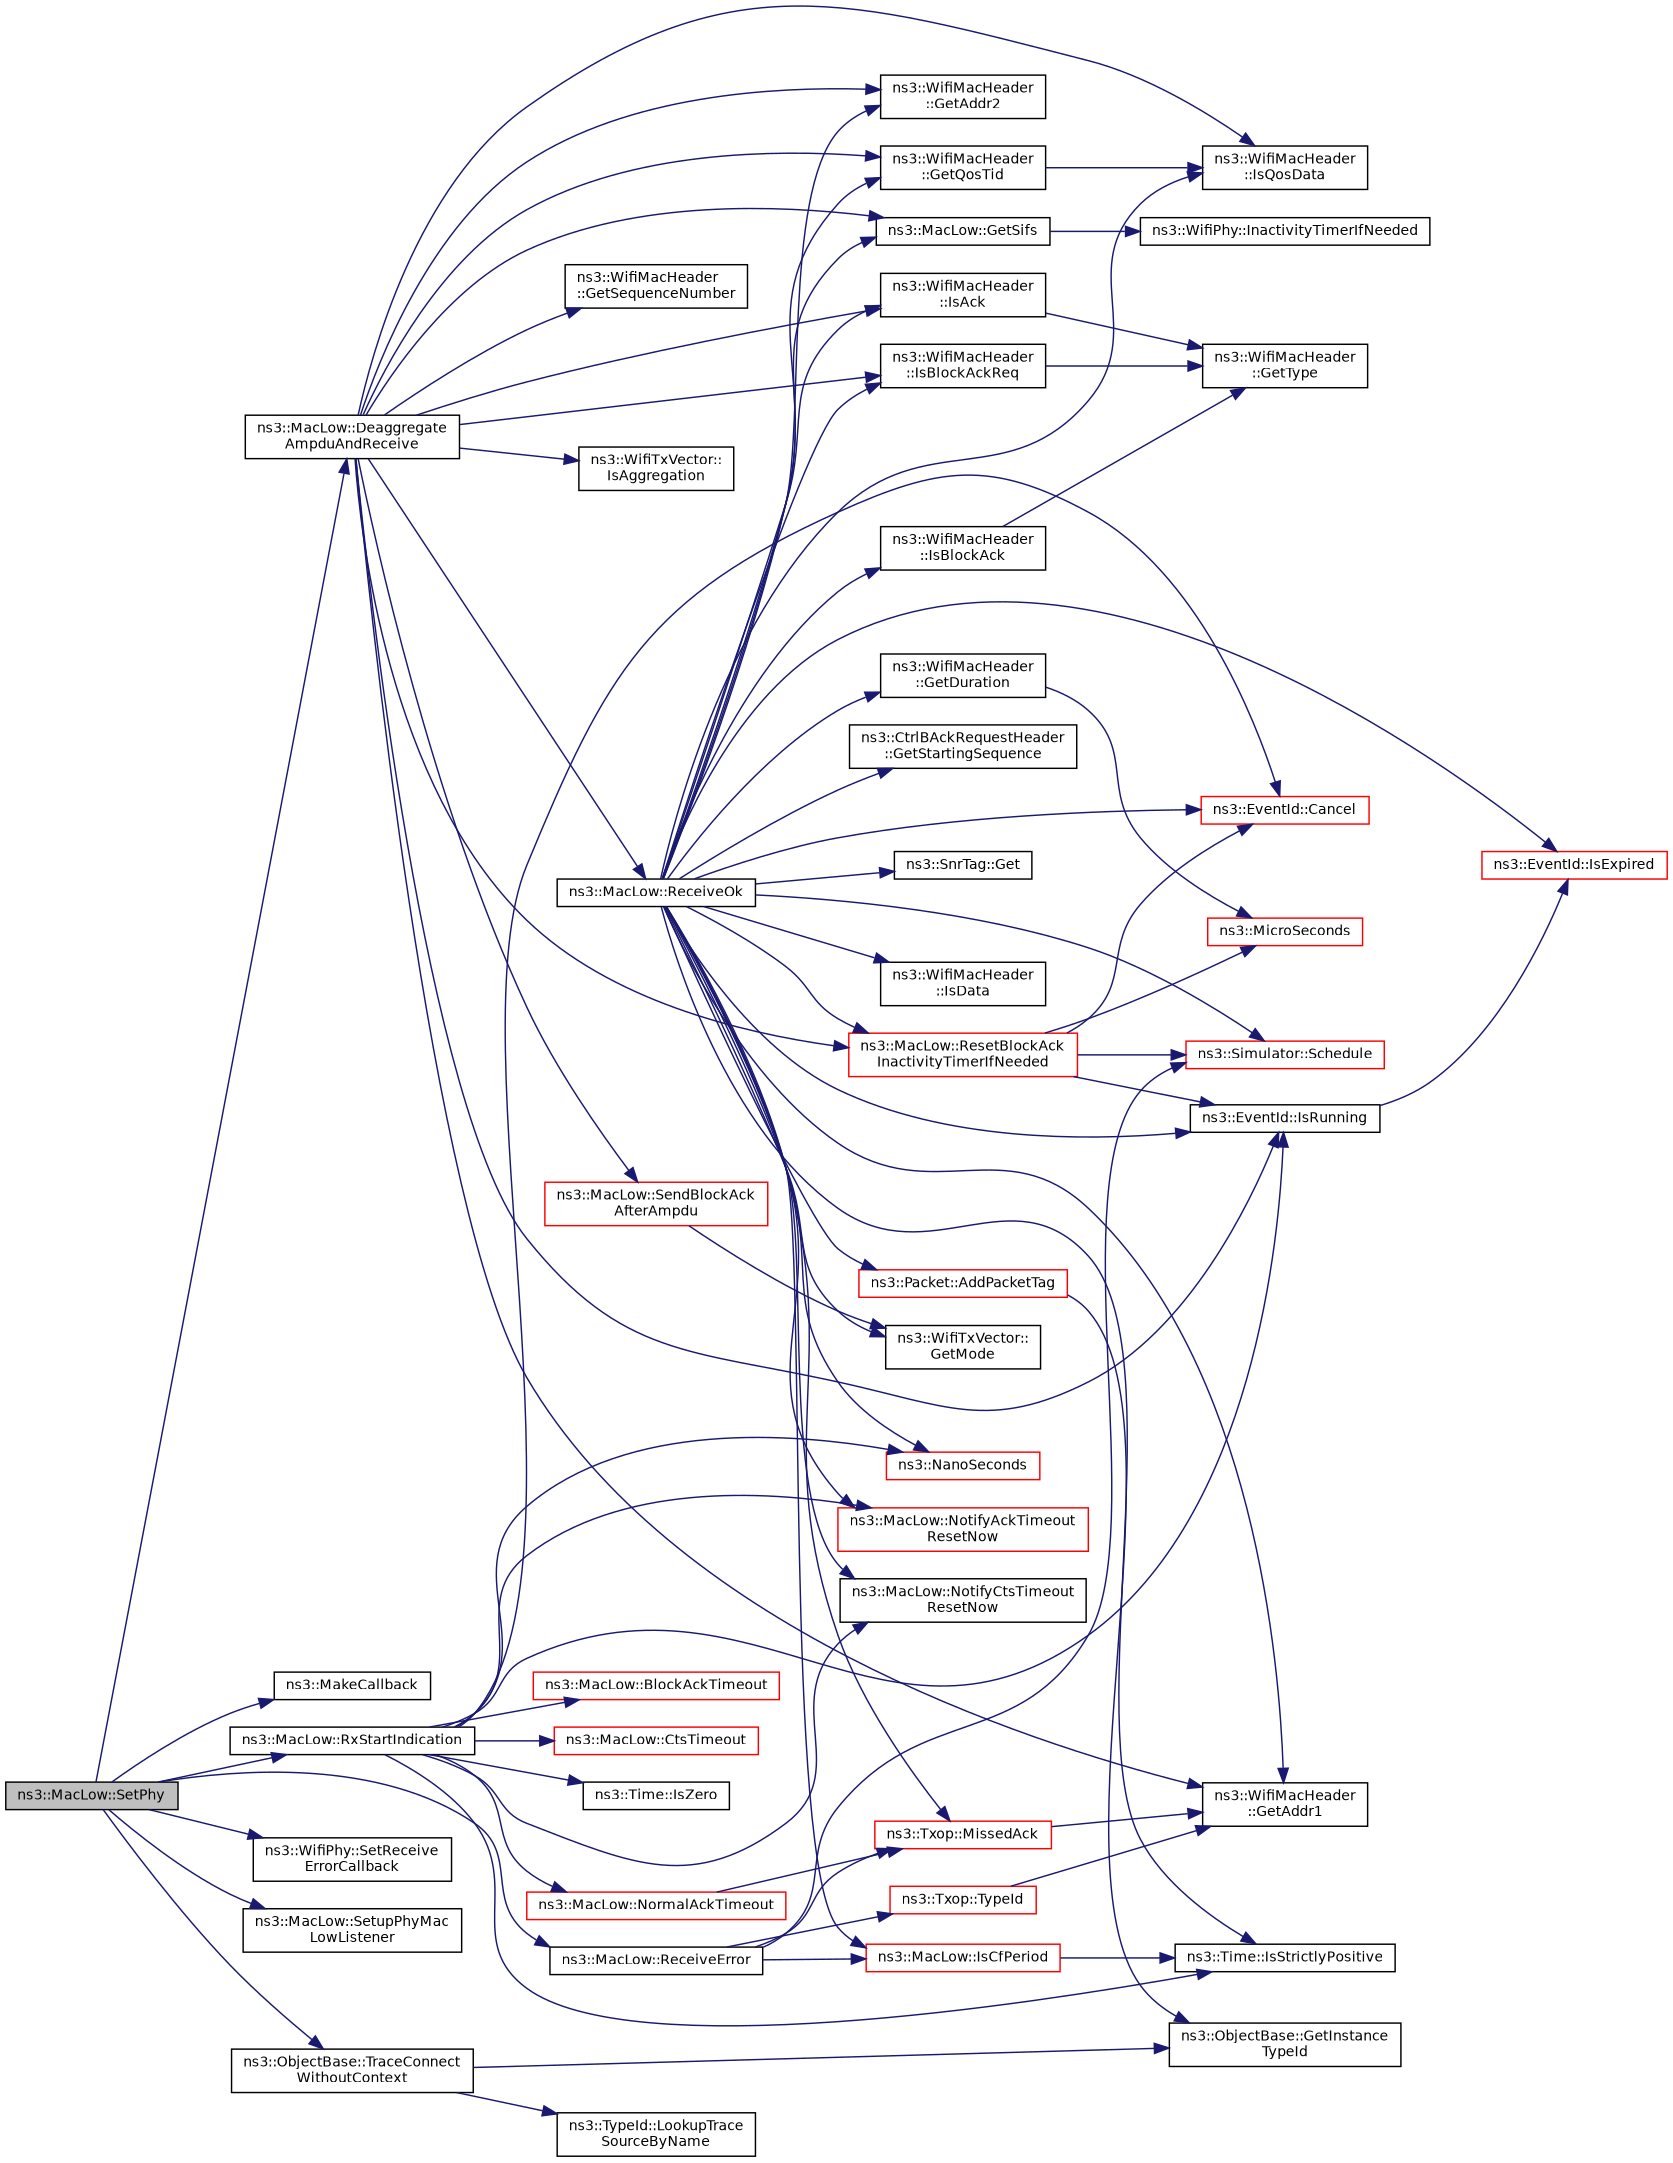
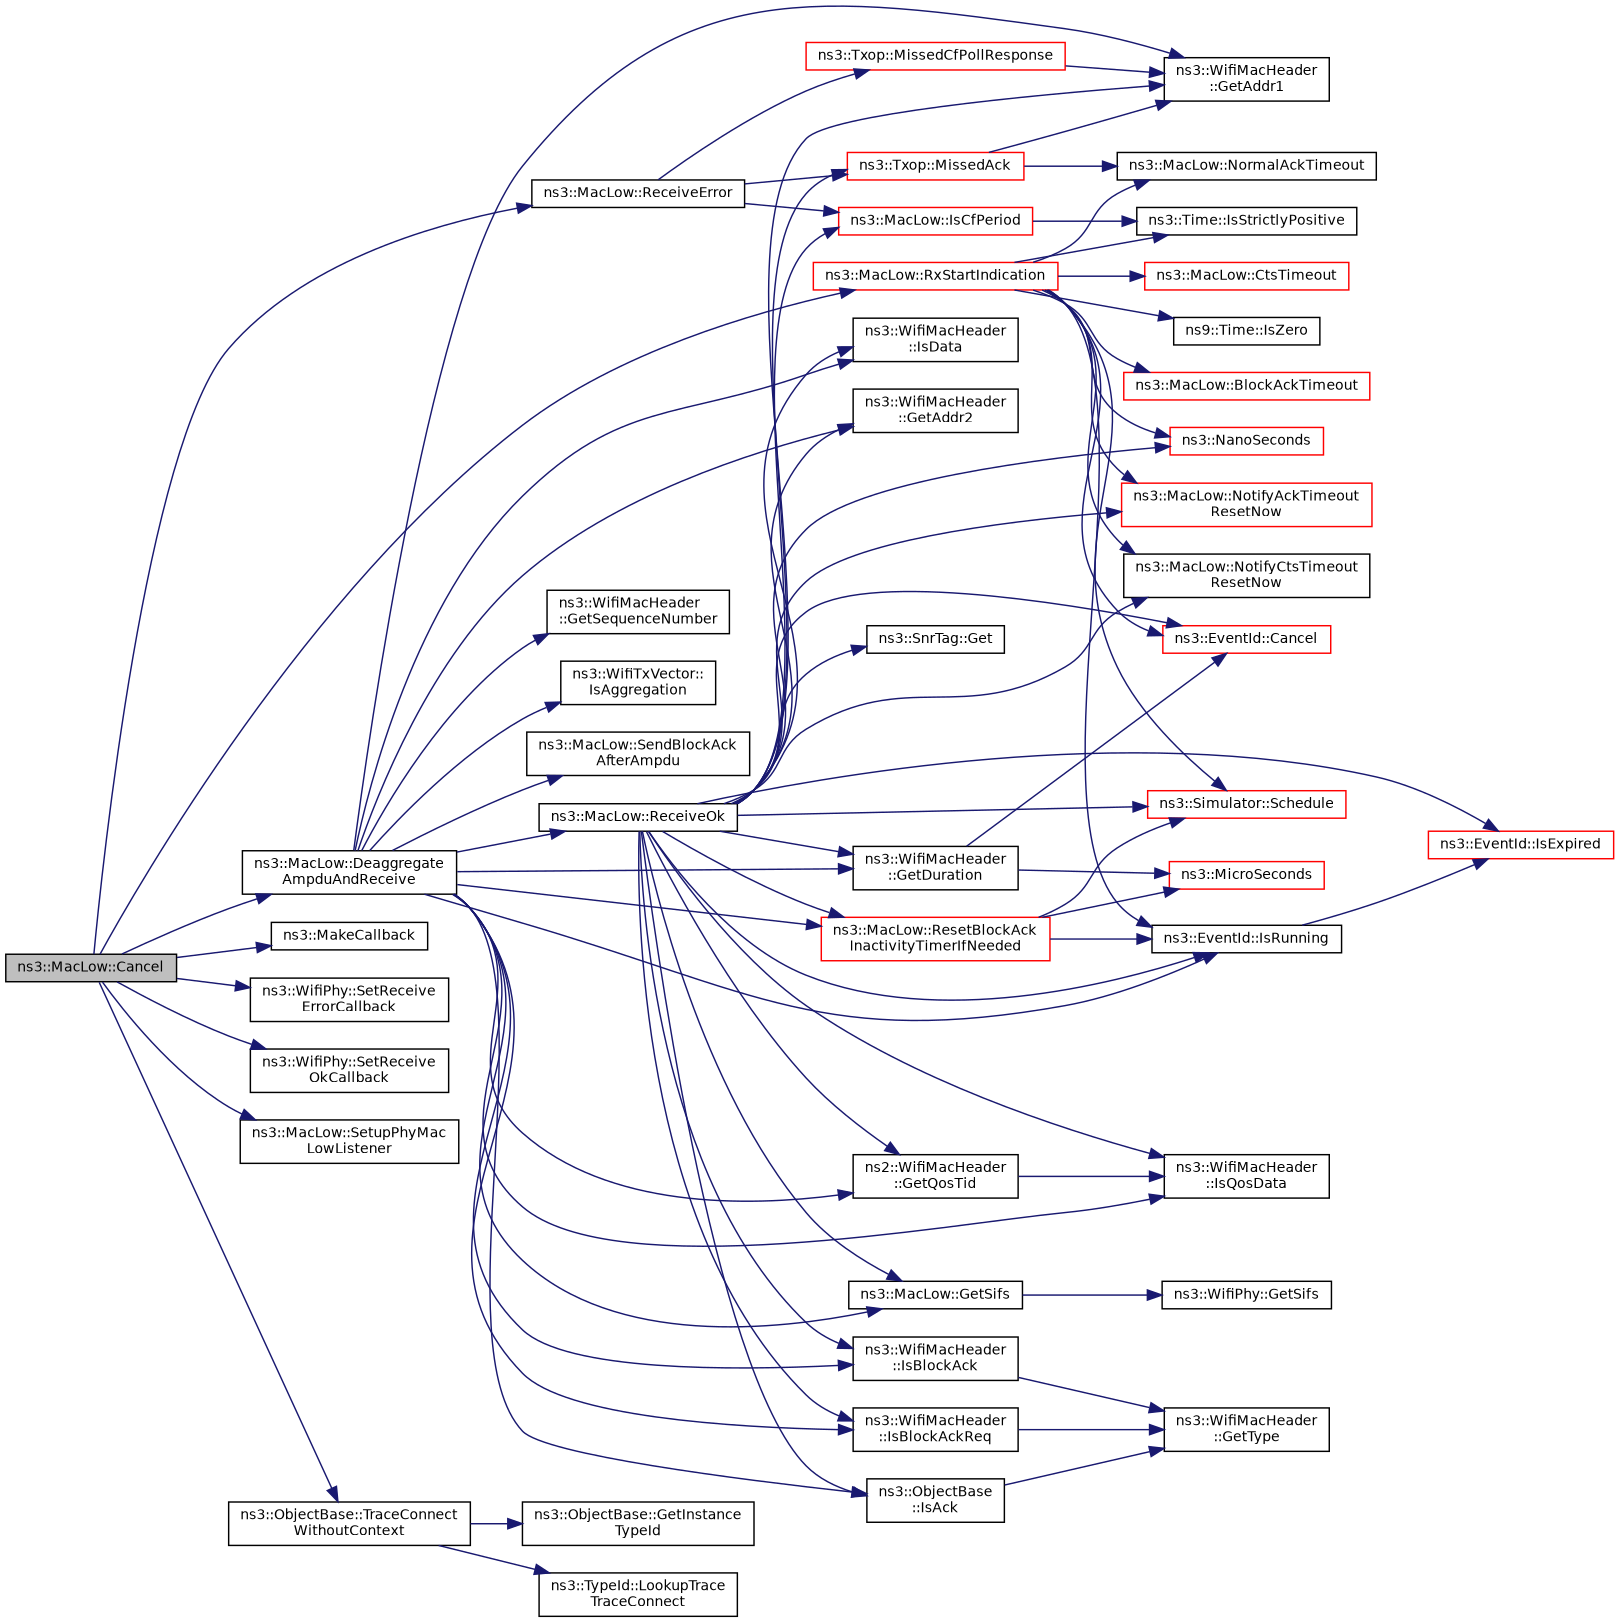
(963, 168) -> (936, 1176)
(1285, 231) -> (1247, 1295)
(963, 295) -> (936, 1501)
none -> (506, 515)
(963, 747) -> none
none -> (629, 870)
(1132, 917) -> (1072, 768)
none -> (350, 1071)
(656, 1204) -> (638, 754)
(963, 1284) -> none
none -> (502, 1303)
(1119, 1341) -> none
(963, 1347) -> none
(1106, 1580) -> (1108, 640)
(352, 1741) -> (936, 276)
(92, 1796) -> (91, 968)
(656, 1796) -> (1247, 331)
(802, 1872) -> (1063, 166)
(963, 1900) -> (936, 56)
(656, 1906) -> (1247, 166)
(656, 2135) -> (638, 1595)
